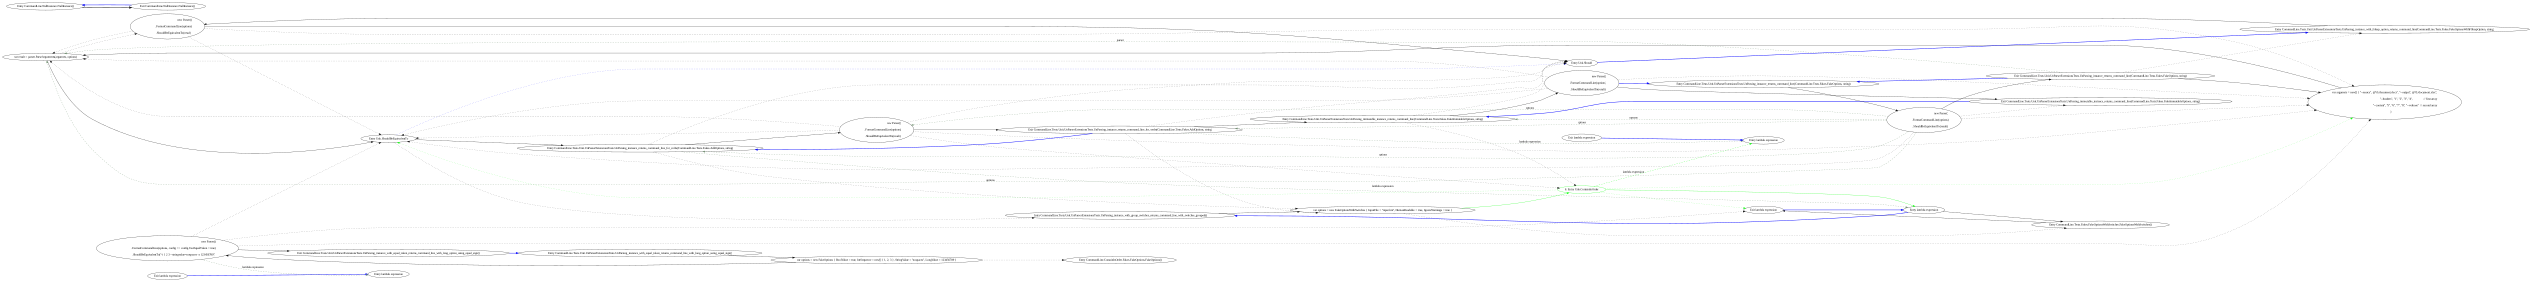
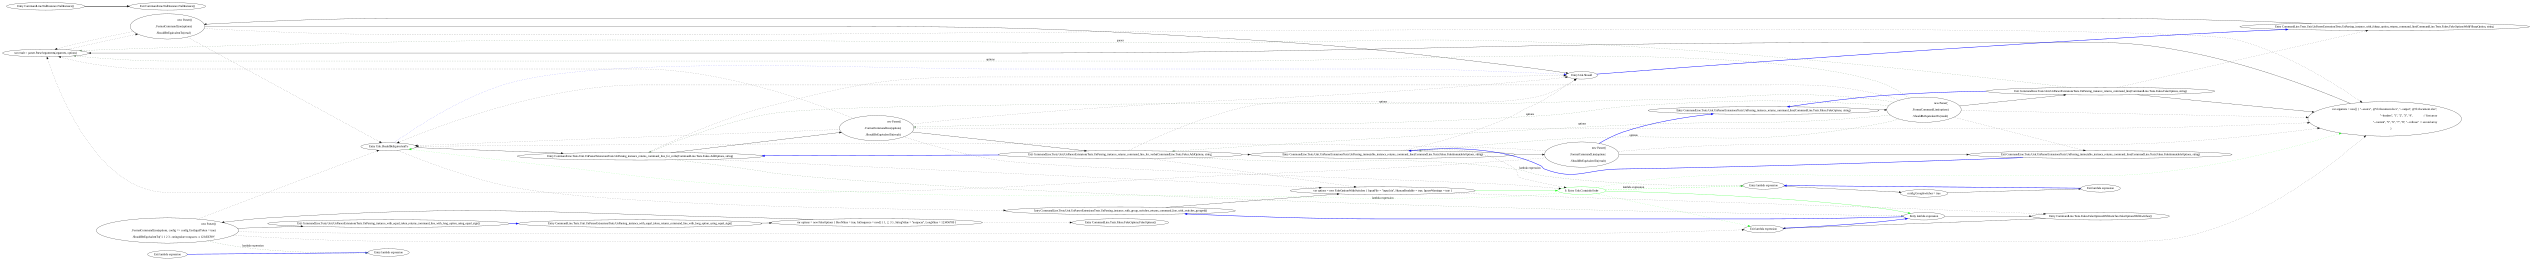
(108, 5) -> none
(192, 149) -> none
none -> (1924, 193)
(1120, 260) -> (1120, 223)
